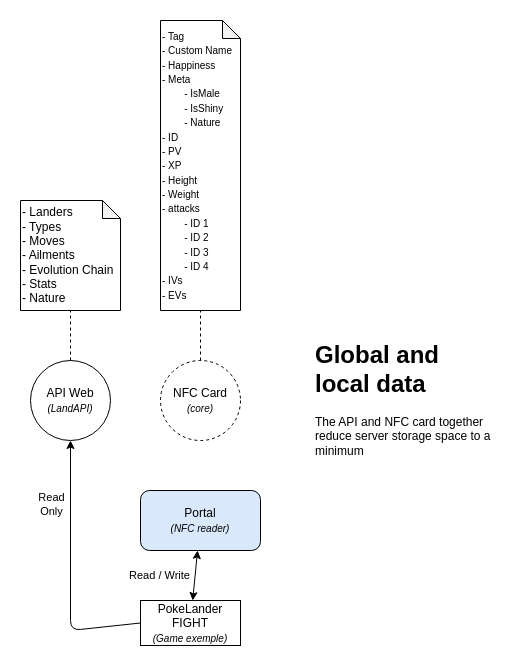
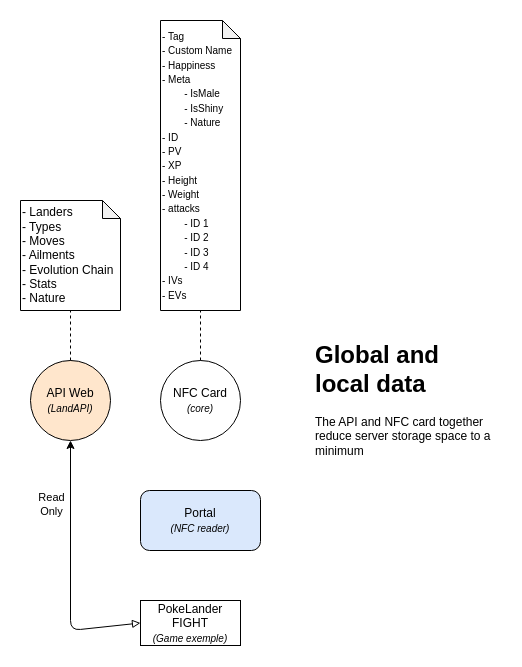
(71, 401) -> (71, 401)
(201, 401) -> (201, 401)
(195, 576) -> none
(134, 624) -> (131, 624)
